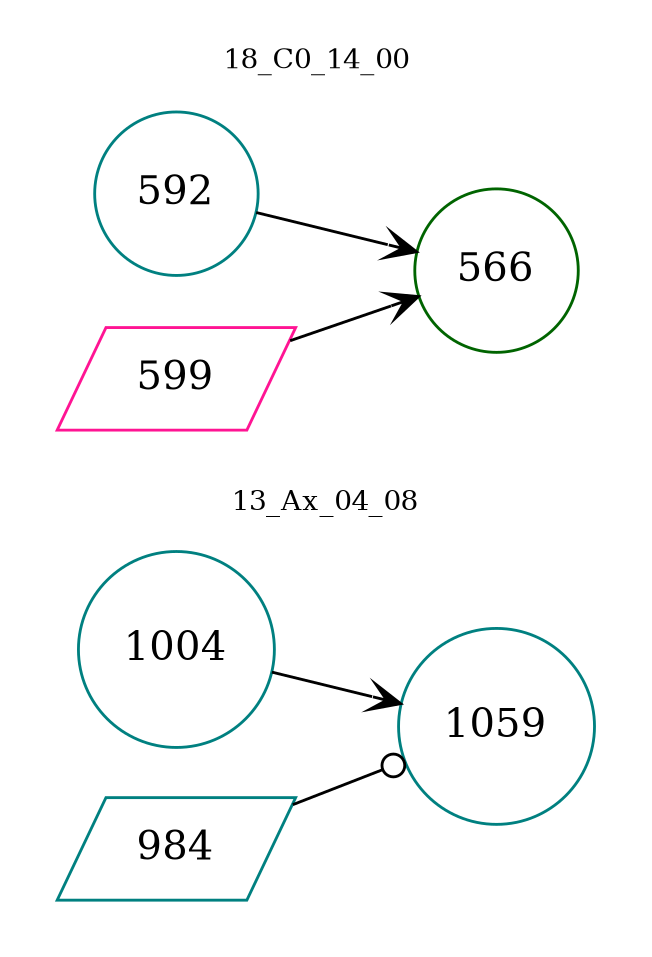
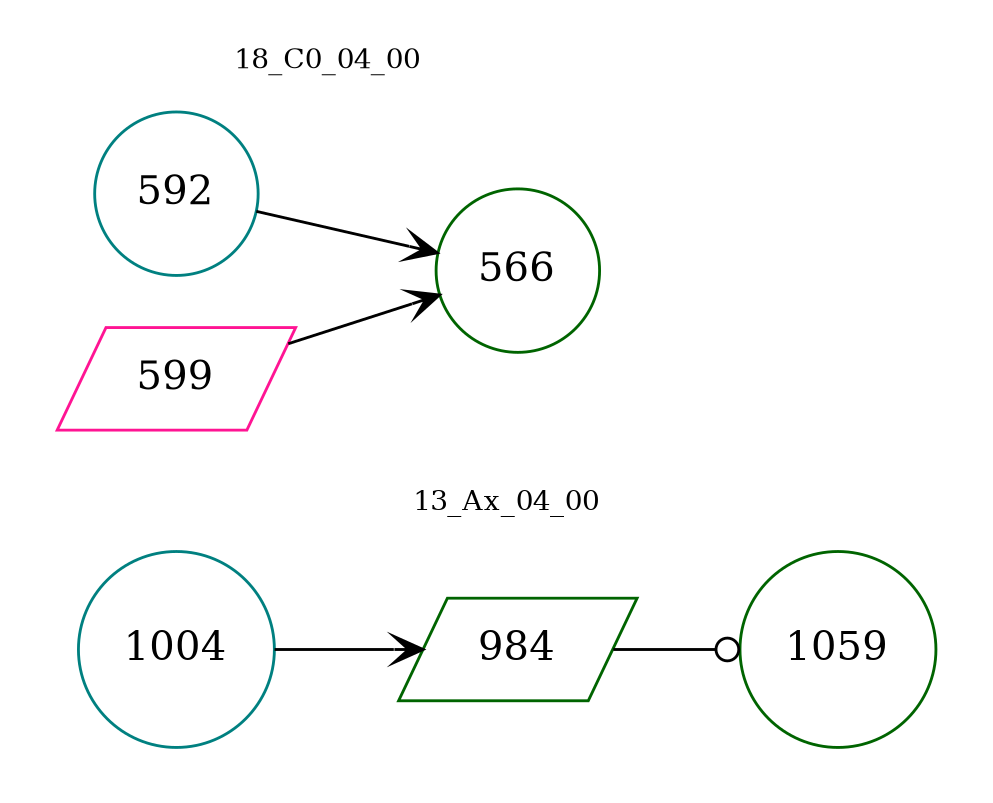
(317, 61) -> (328, 61)
(326, 503) -> (507, 503)
(322, 684) -> (334, 649)
(497, 726) -> (838, 649)
(176, 849) -> (518, 649)
